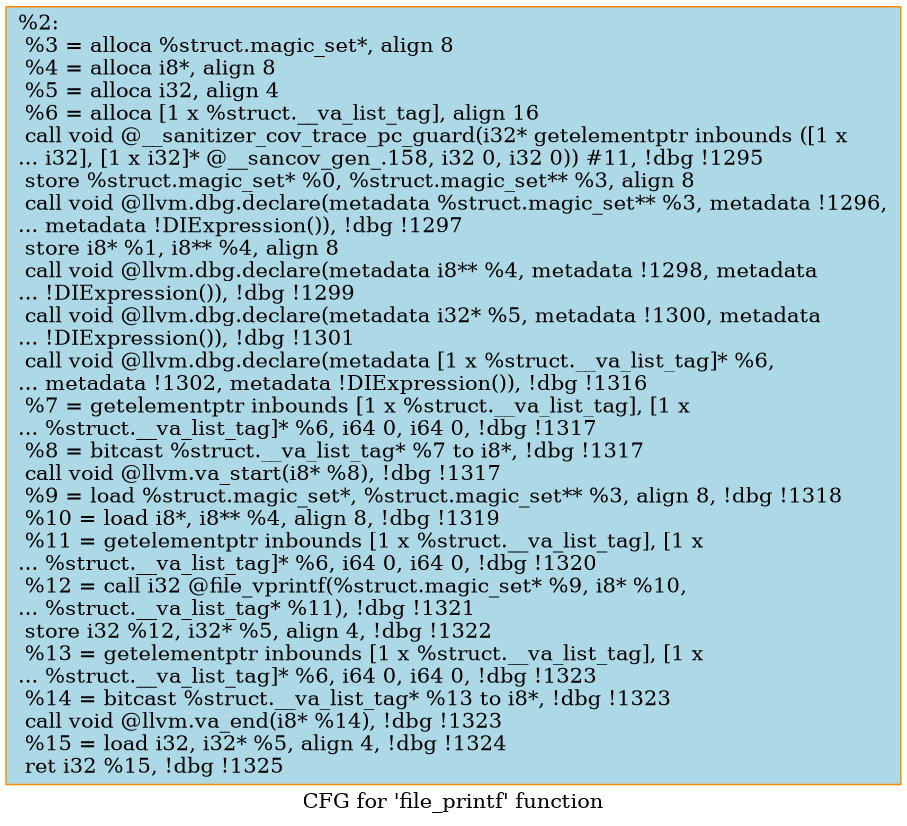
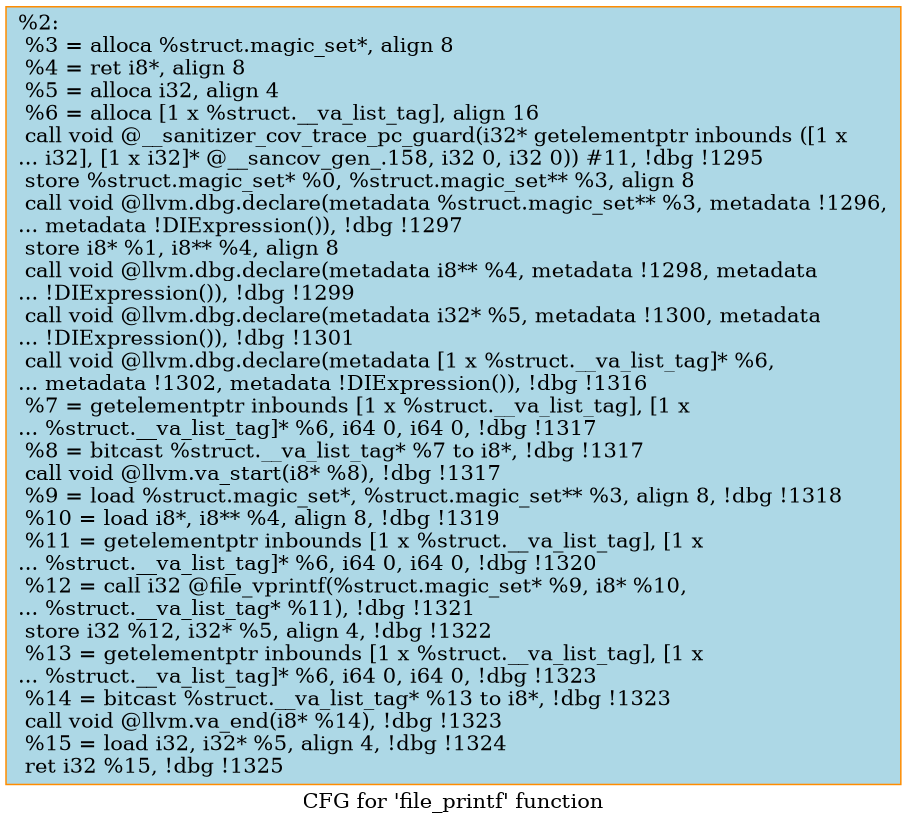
(147, 68) -> (132, 68)
